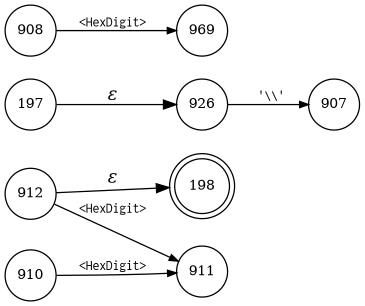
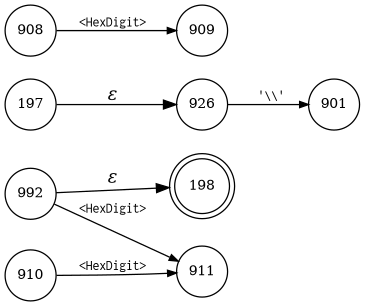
(202, 31) -> (202, 31)
(334, 105) -> (334, 105)
(31, 194) -> (31, 194)
